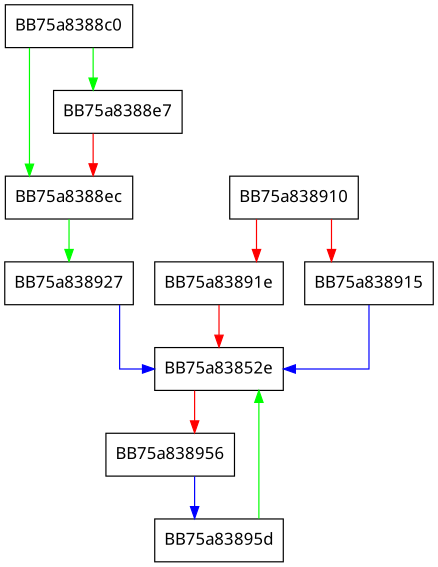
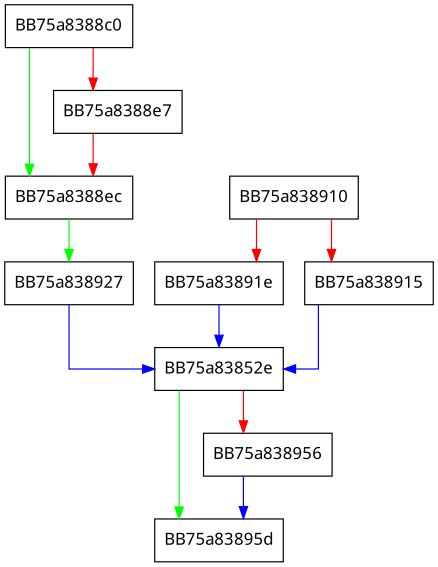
(93, 63) -> (93, 63)
(219, 320) -> (219, 320)
(259, 461) -> (179, 449)
